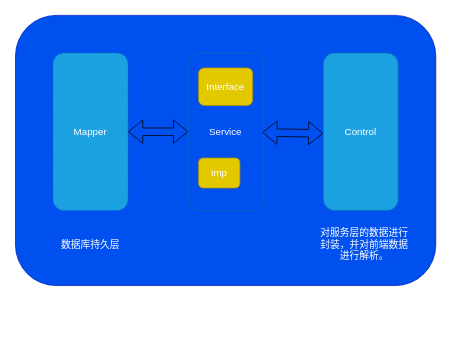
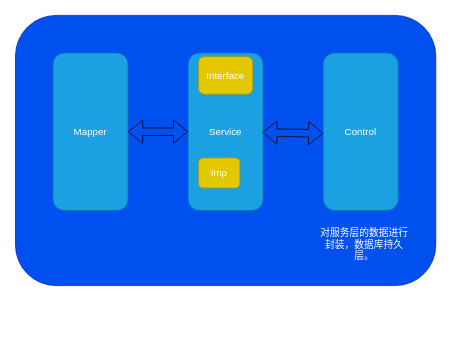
(225, 87) -> (225, 75)
(90, 132) -> (90, 132)
(225, 132) -> (225, 132)
(90, 244) -> none
(364, 244) -> (364, 244)
